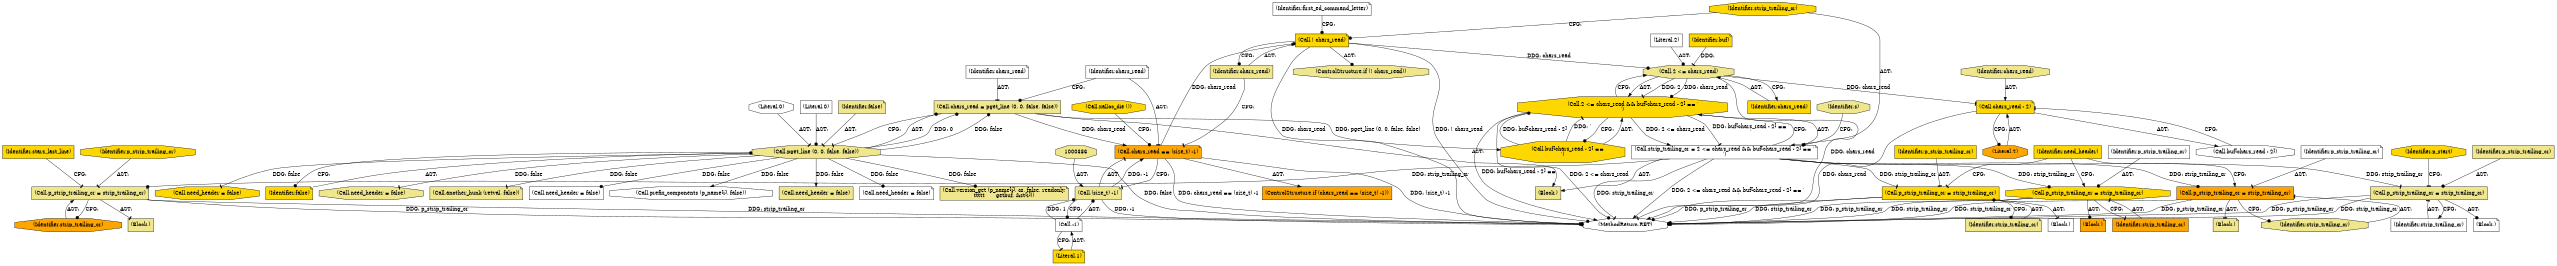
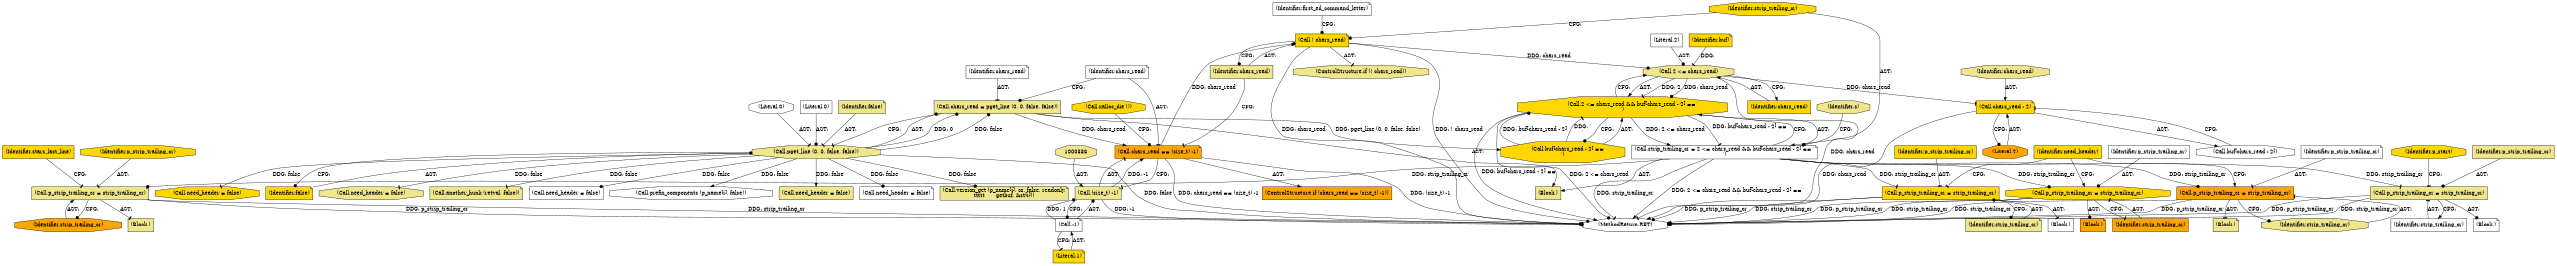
(1340, 55) -> (1340, 55)
